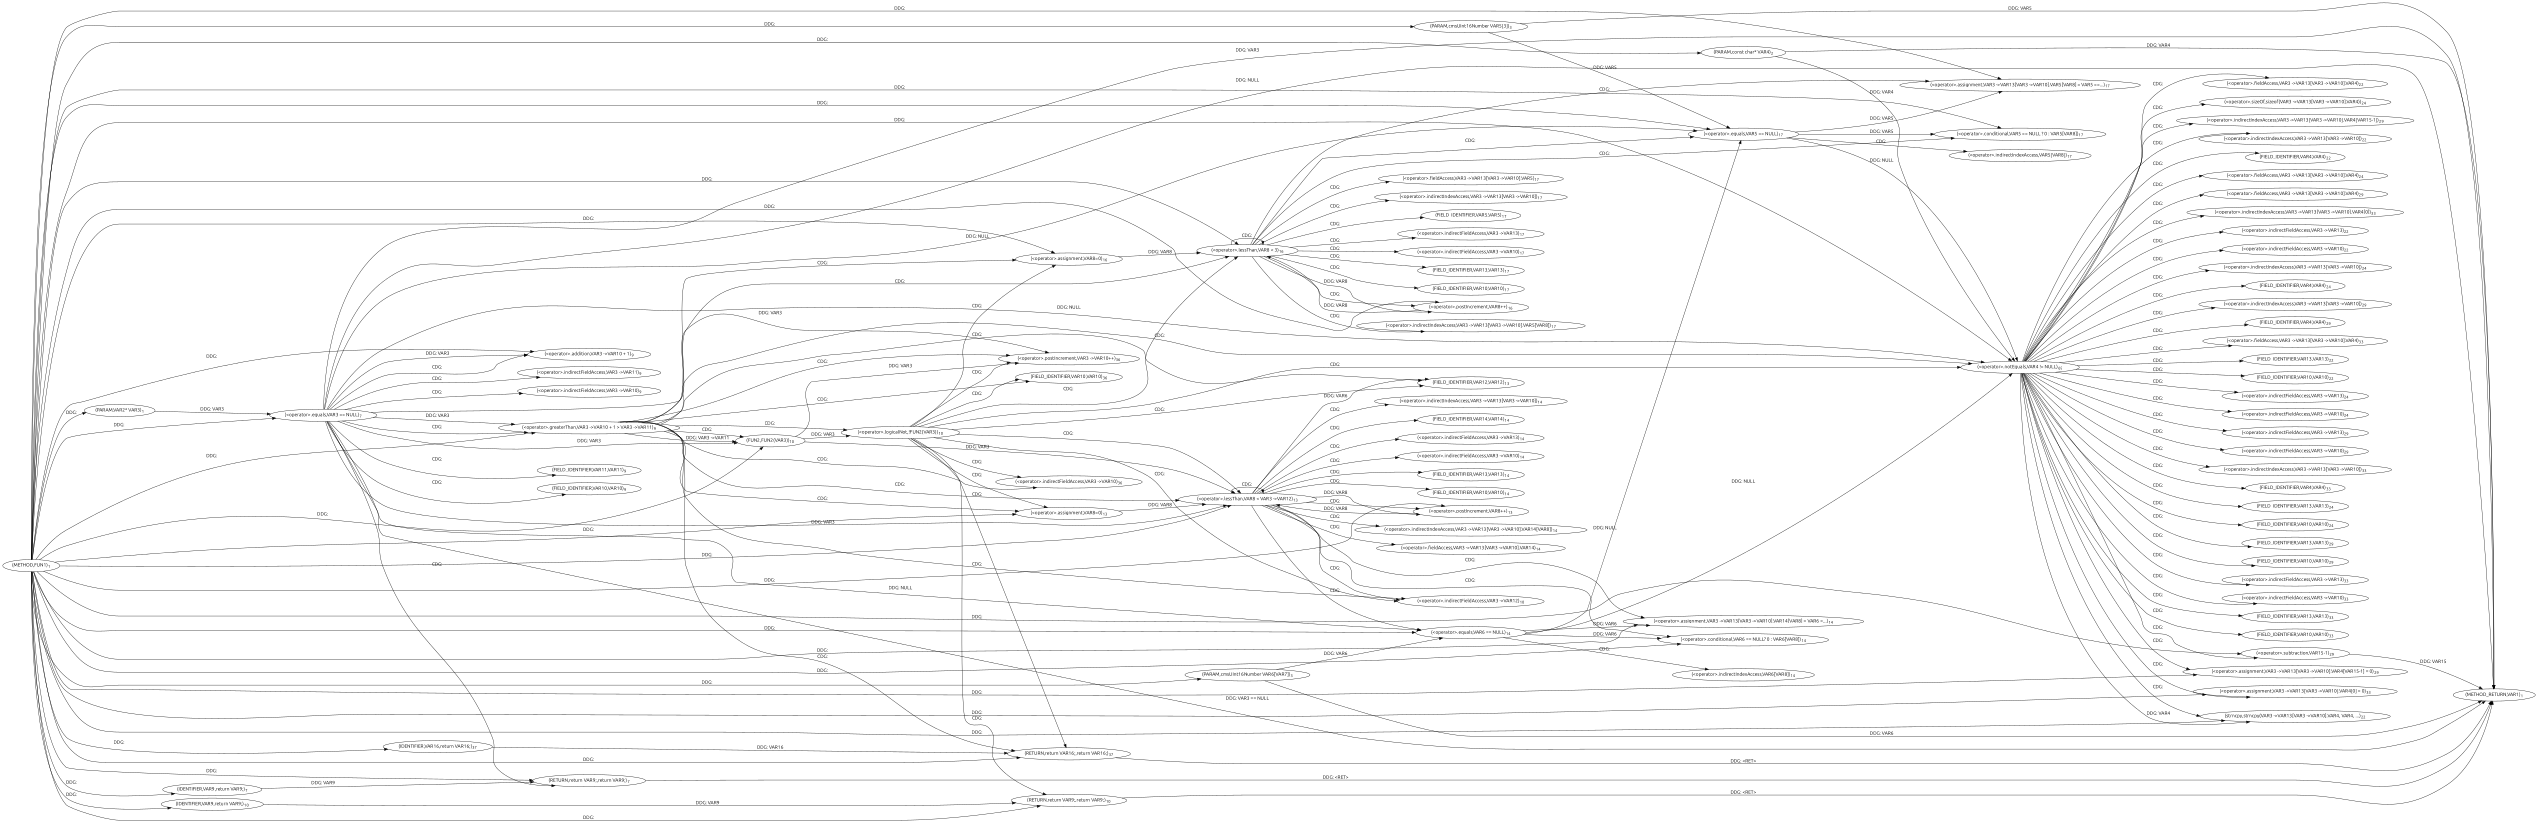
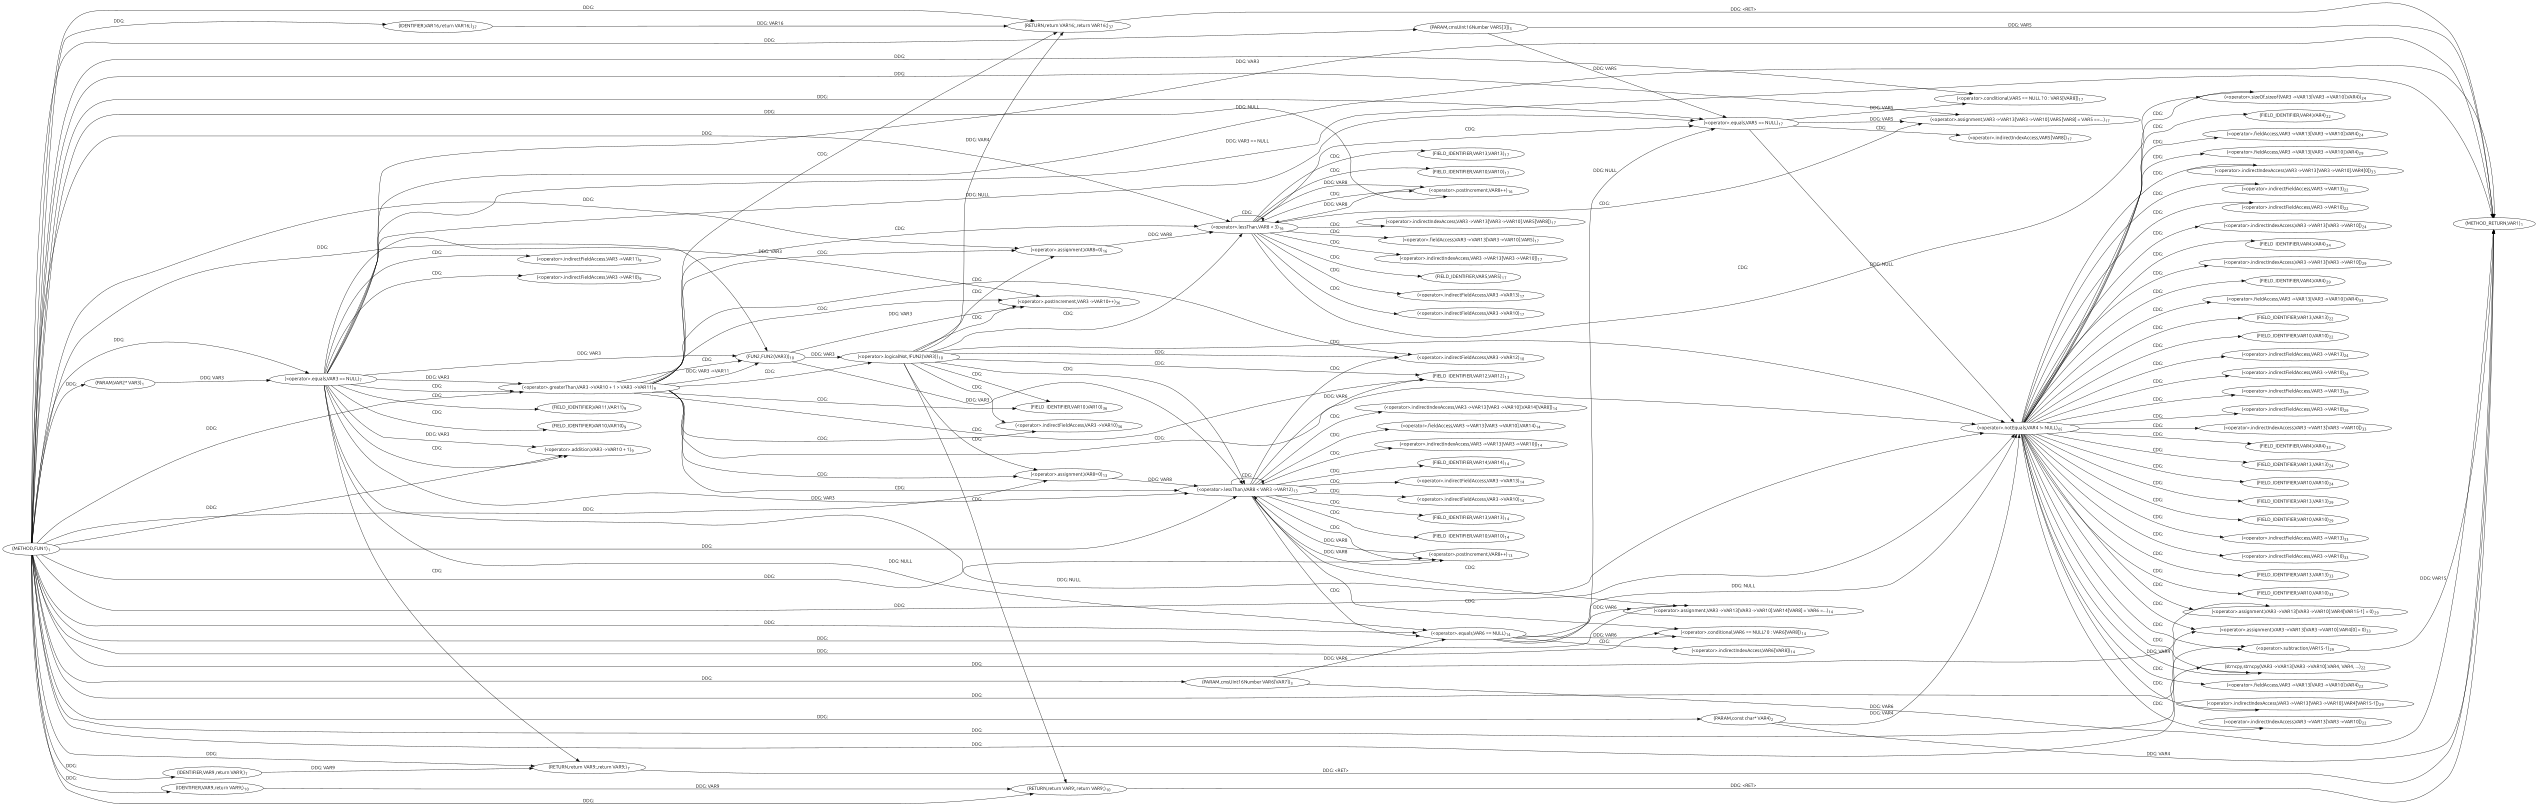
(1589, 158) -> (1741, 303)
(978, 494) -> (978, 140)
